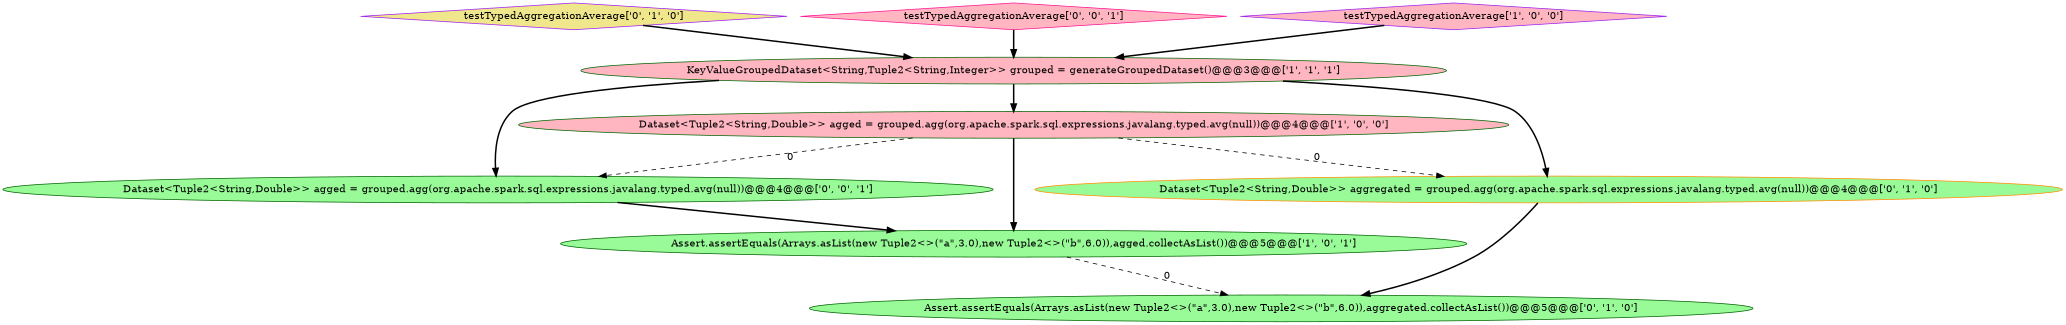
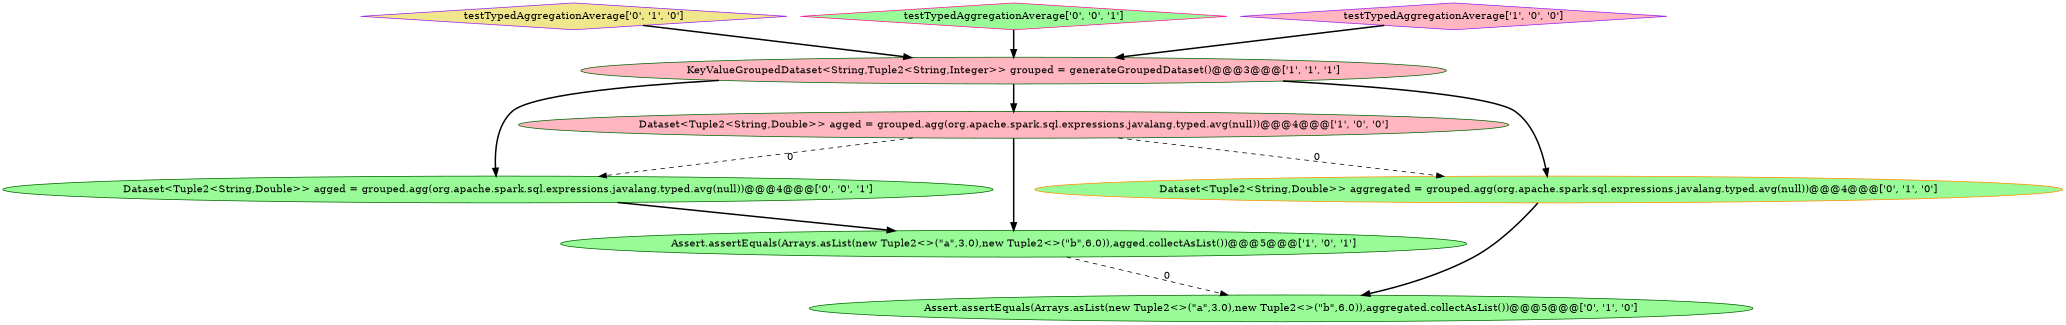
(1014, 16) -> (1014, 16)
